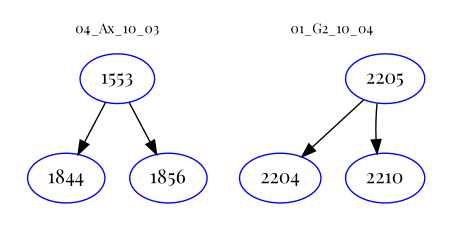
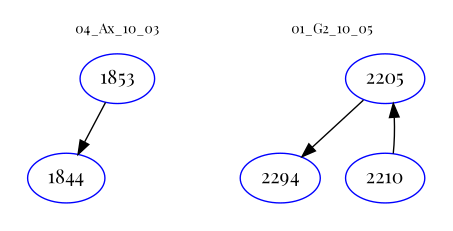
(333, 30) -> (333, 30)
(117, 79) -> (117, 79)
(376, 121) -> (394, 136)
(168, 178) -> none
(280, 178) -> (280, 178)
